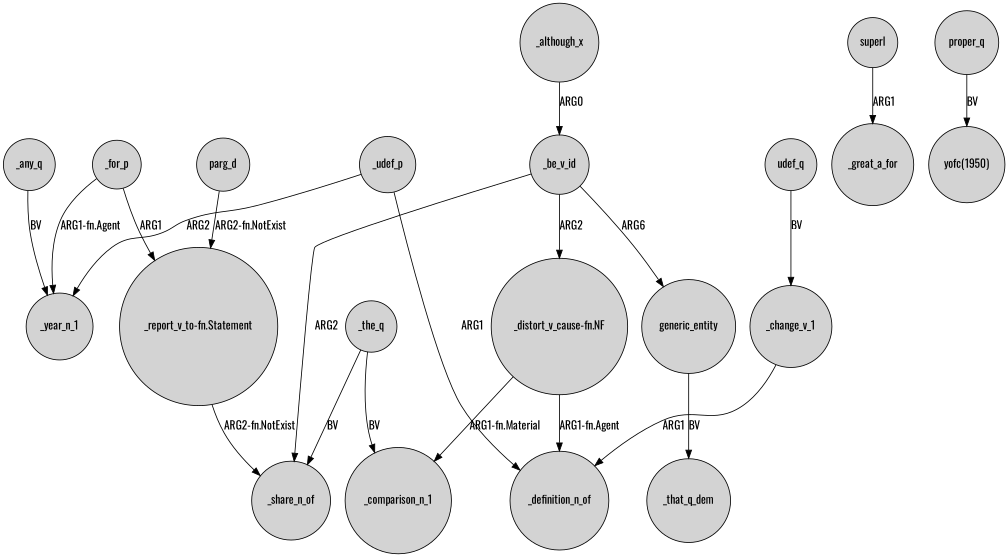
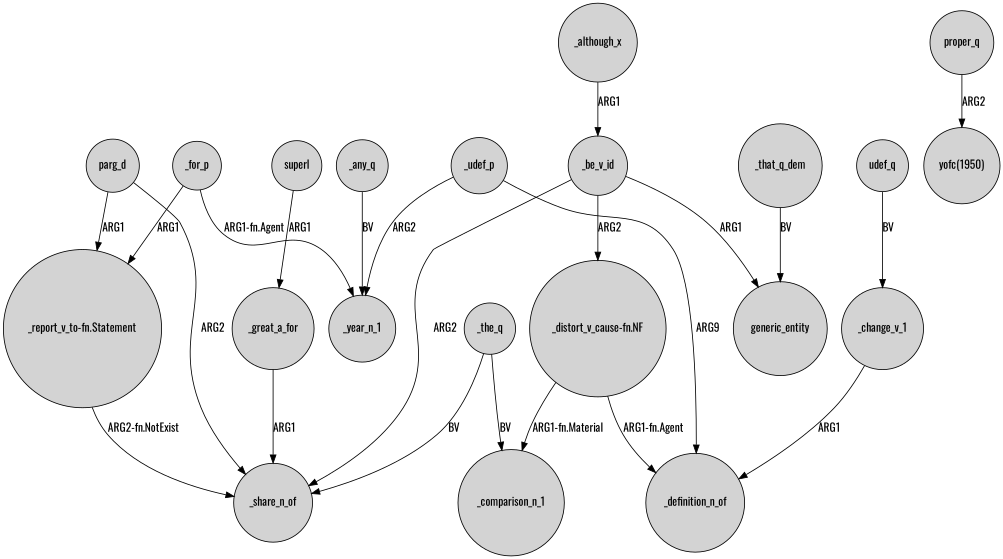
(572, 103) -> (609, 103)
(973, 103) -> (974, 103)
(251, 226) -> (114, 229)
(633, 226) -> (731, 229)
none -> (193, 320)
(473, 327) -> (708, 329)
(689, 410) -> (780, 241)
none -> (273, 412)
